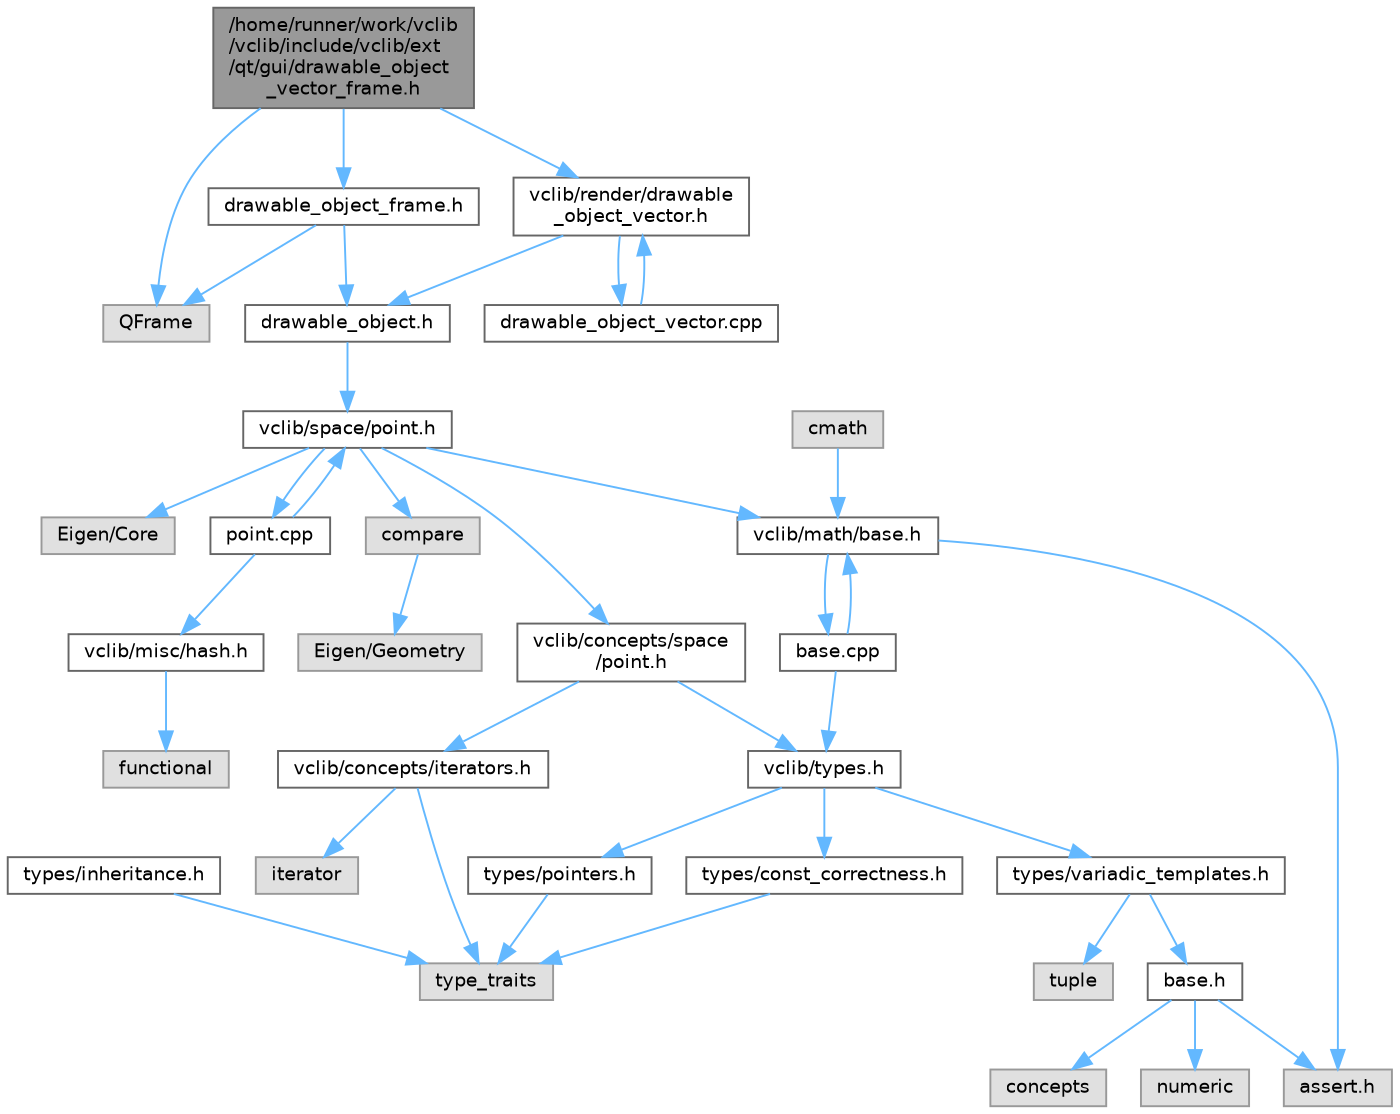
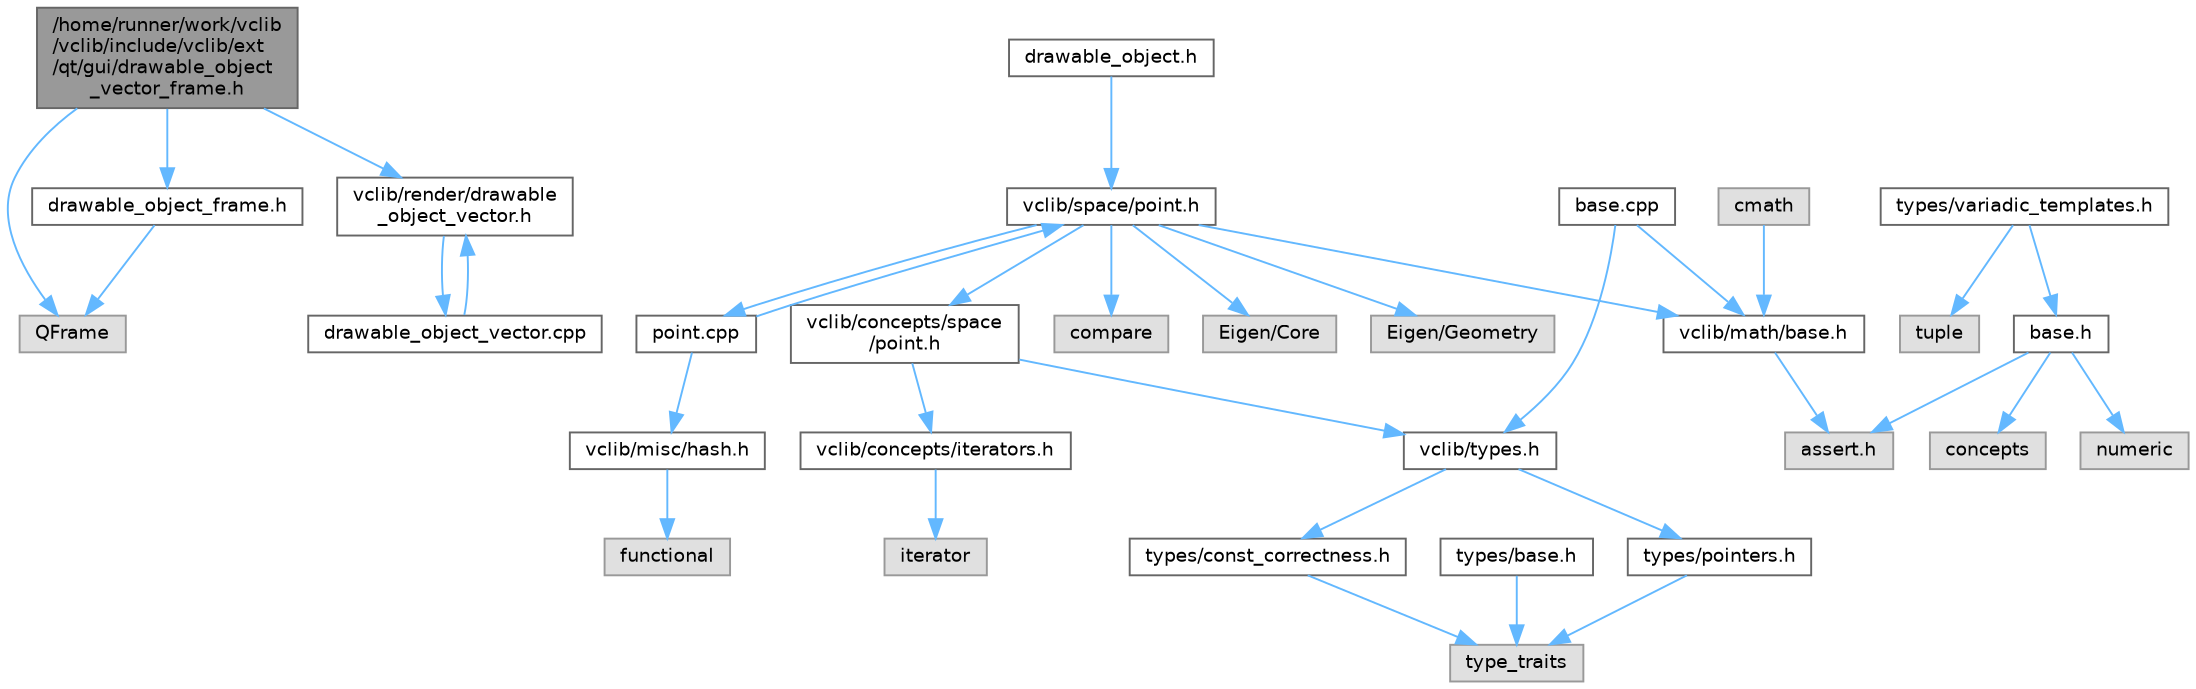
(345, 255) -> none
(486, 266) -> none
(825, 584) -> none
(409, 585) -> (1278, 267)
(973, 819) -> none
(441, 868) -> none
(114, 876) -> (1517, 557)
